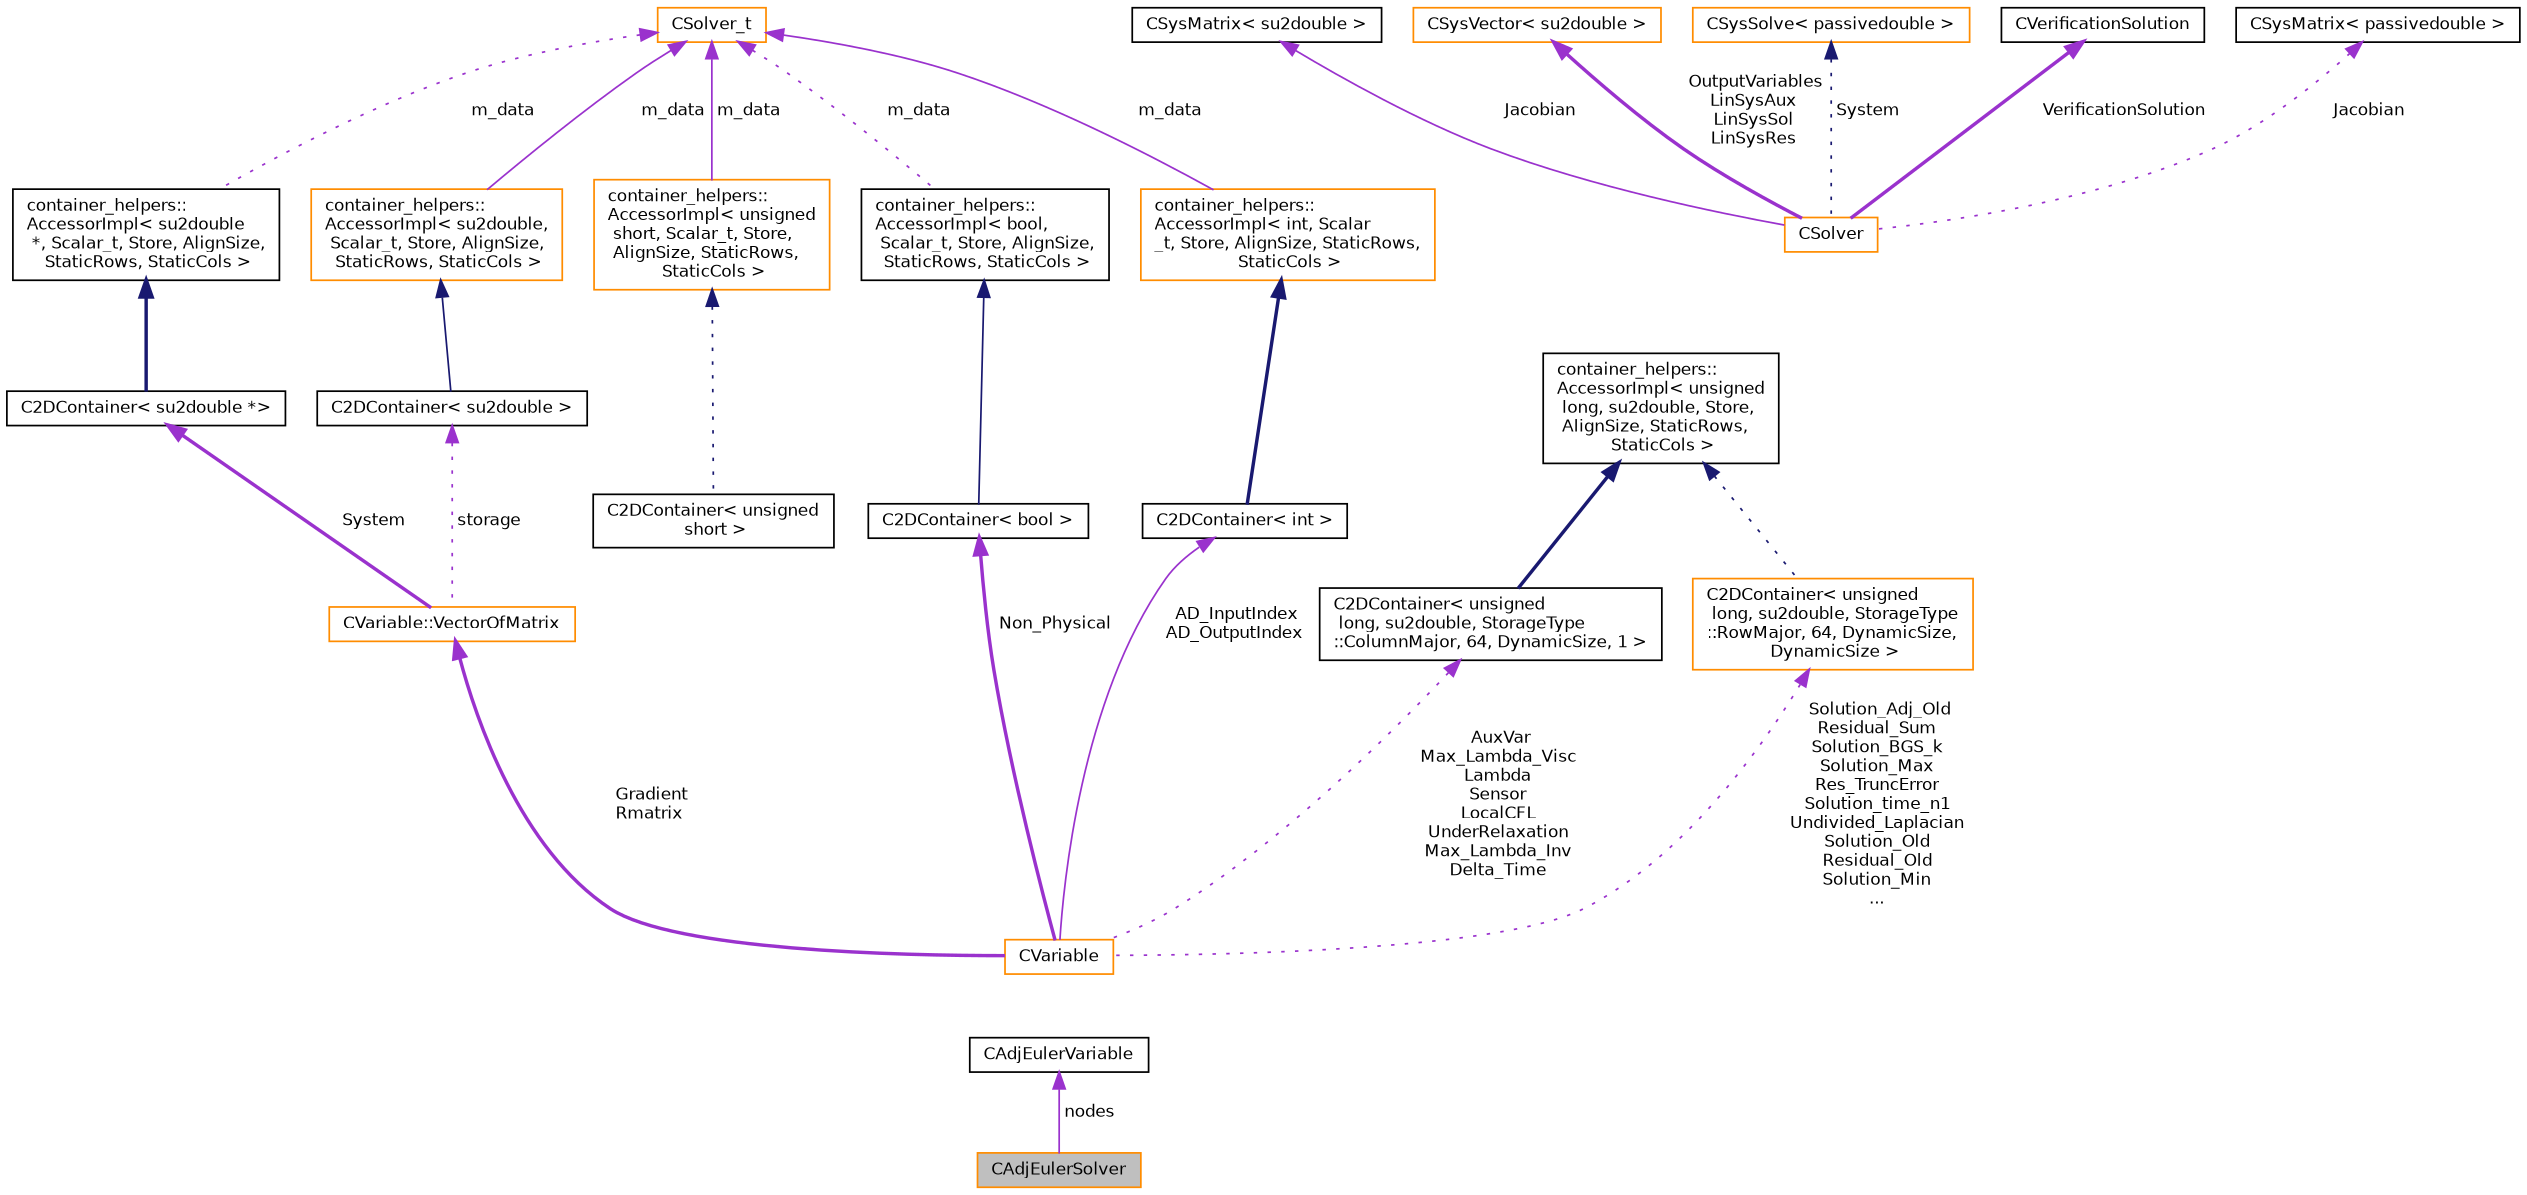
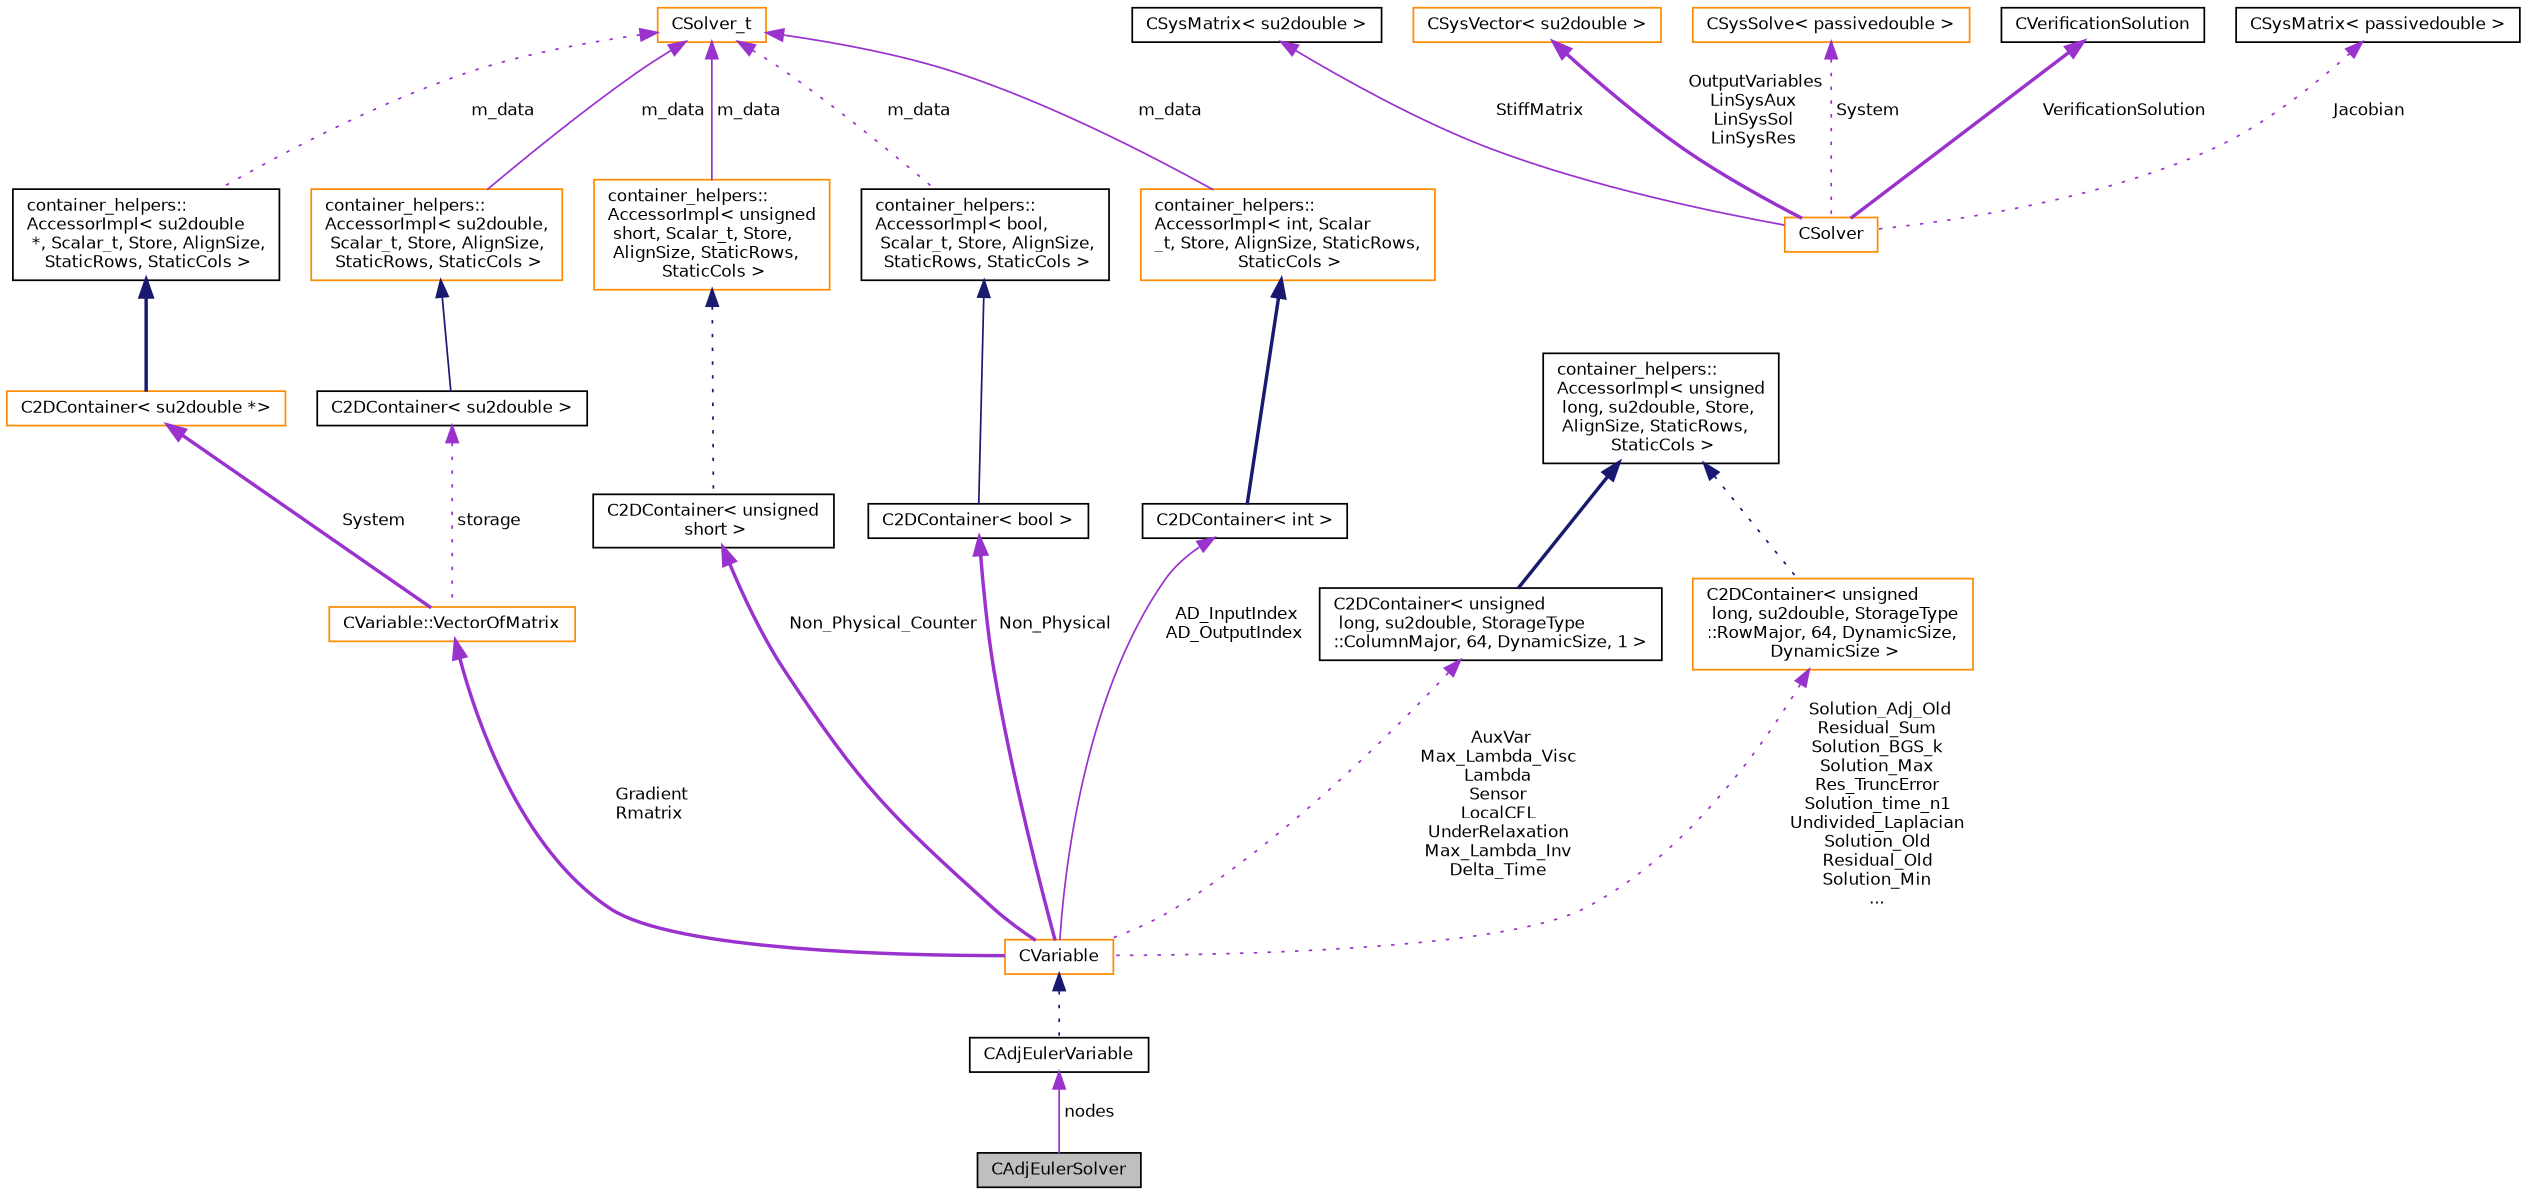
(1538, 111) -> (1538, 111)
(1831, 139) -> (1831, 139)
(146, 408) -> (146, 408)
none -> (857, 773)
none -> (1059, 1015)
(1059, 1170) -> (1059, 1170)
